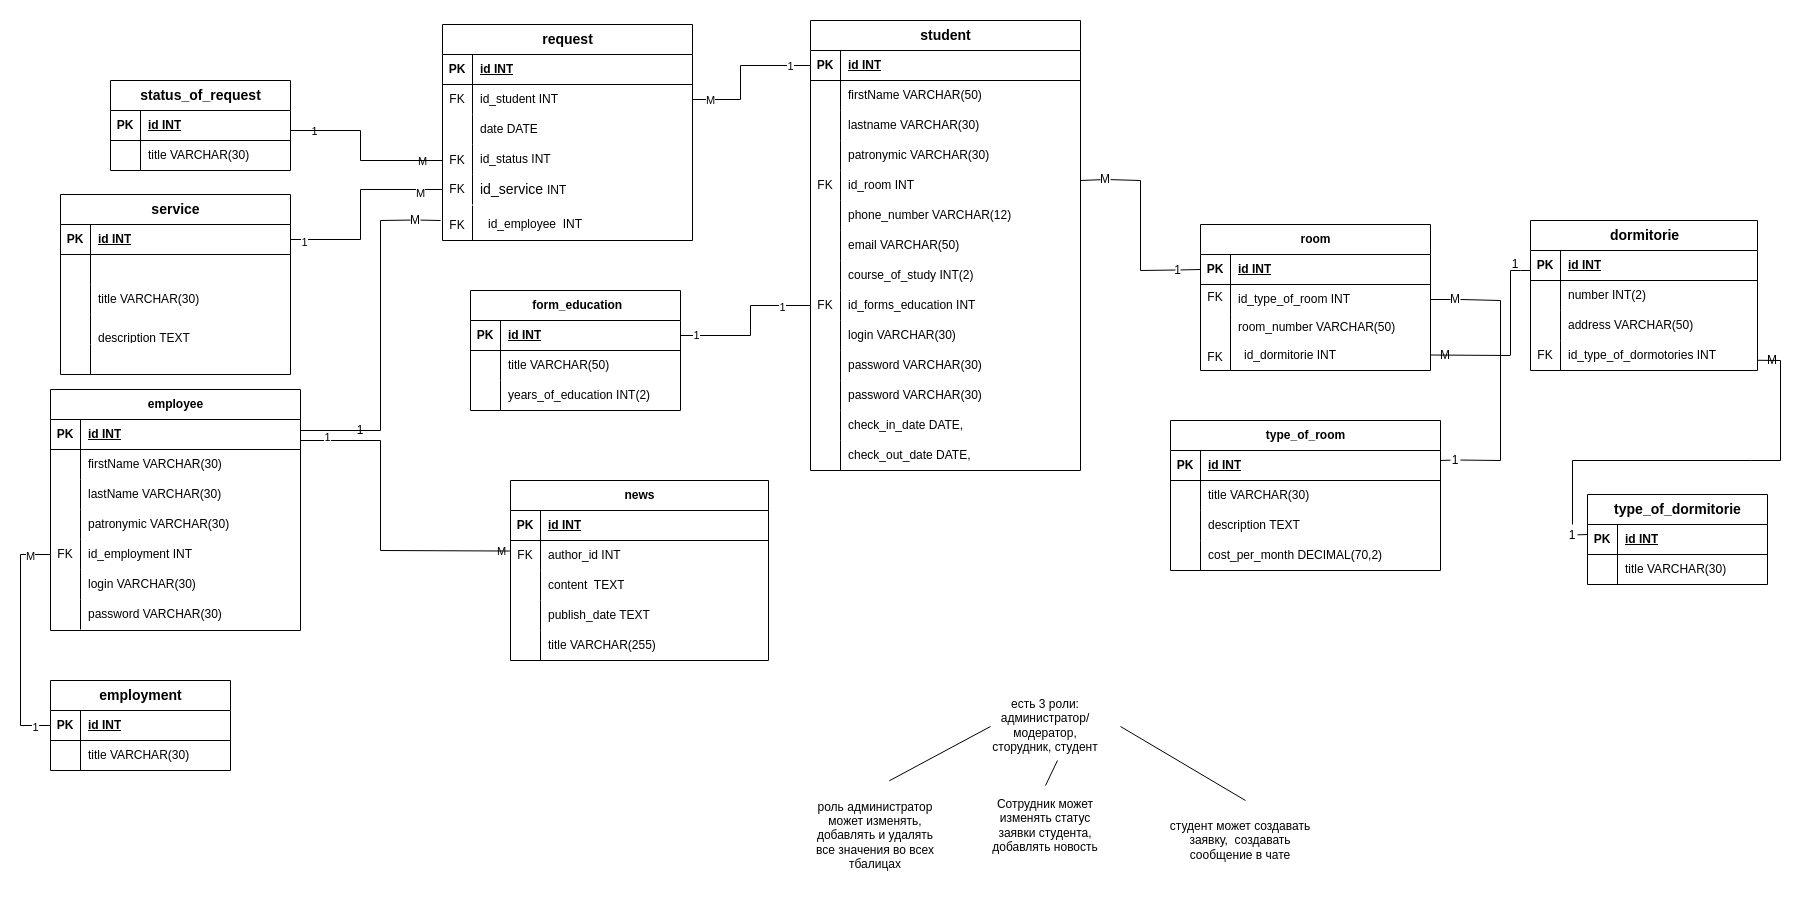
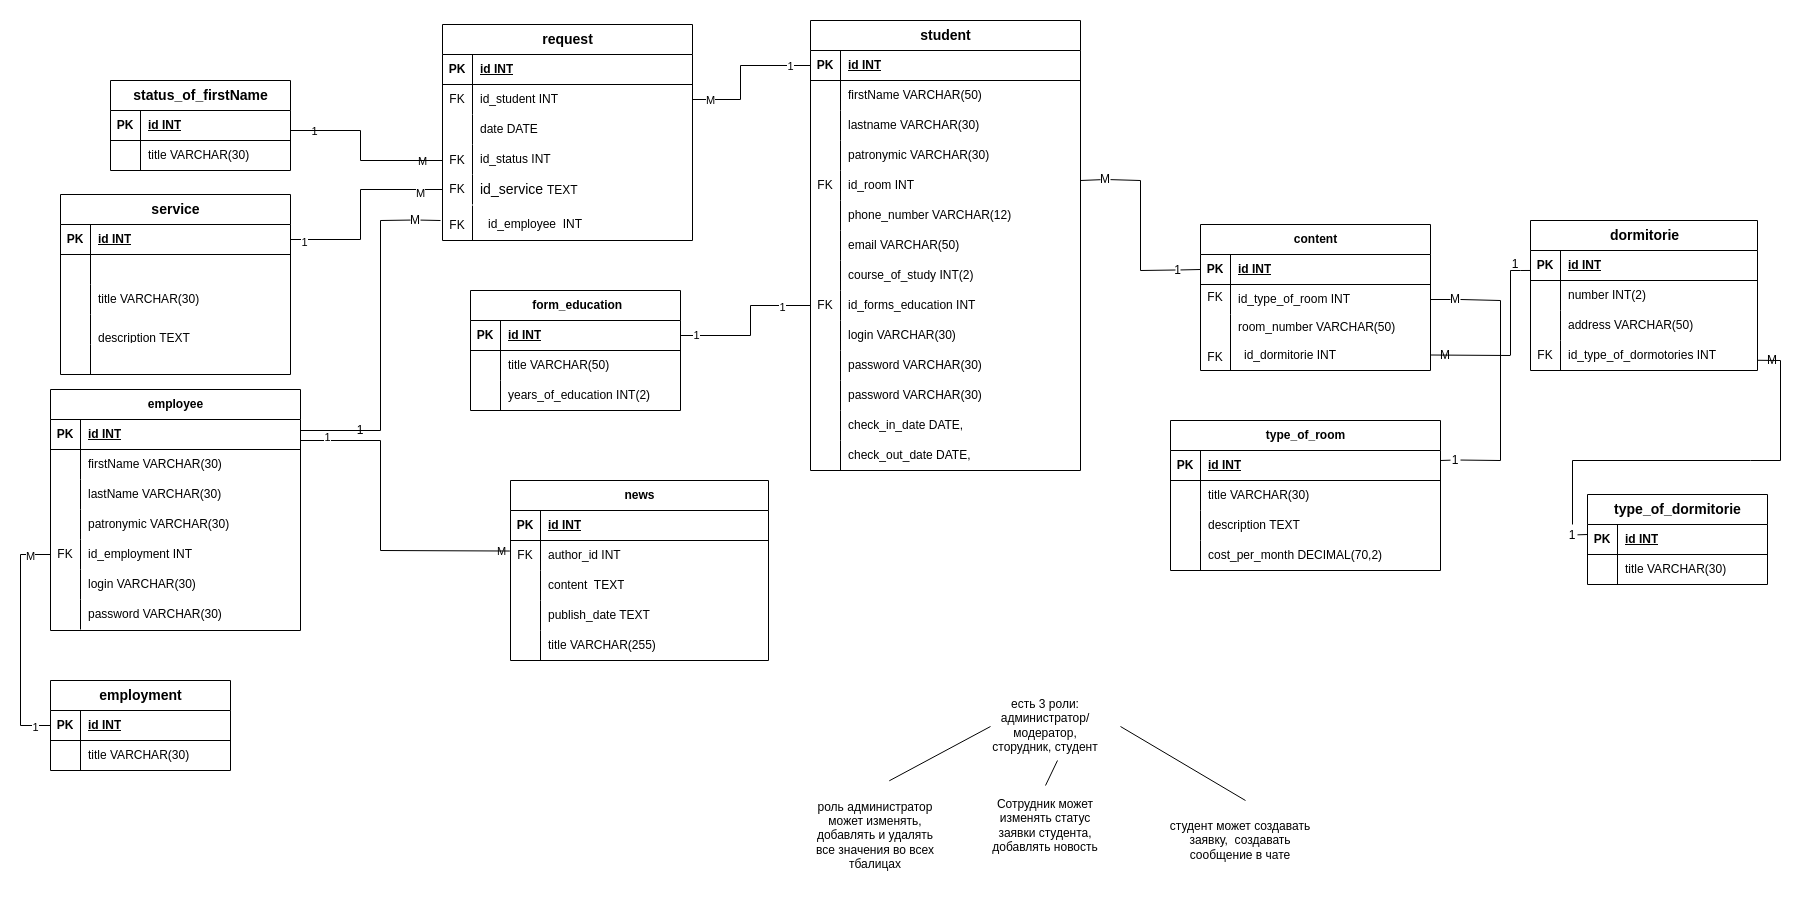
(201, 96) -> (201, 96)
(524, 190) -> (528, 190)
(1316, 240) -> (1316, 240)
